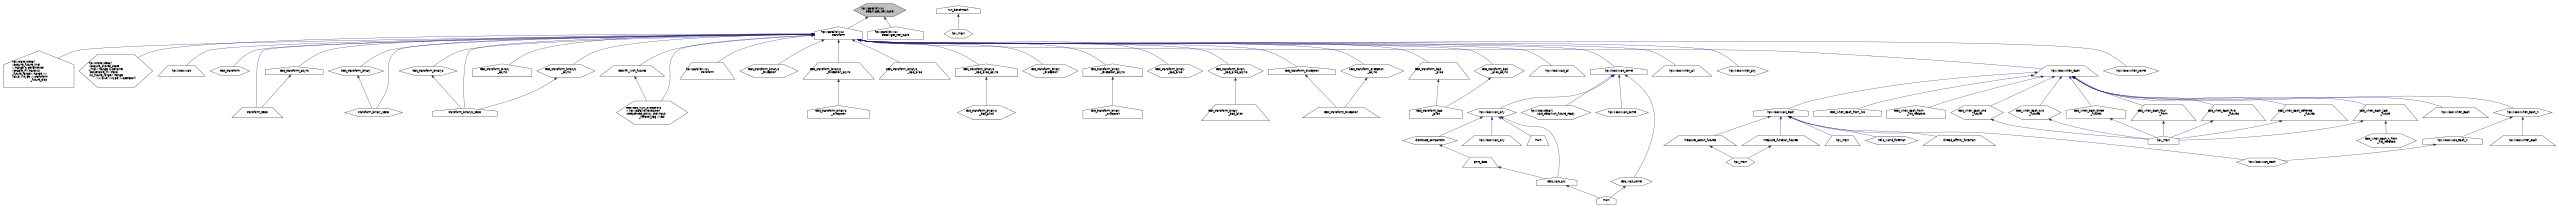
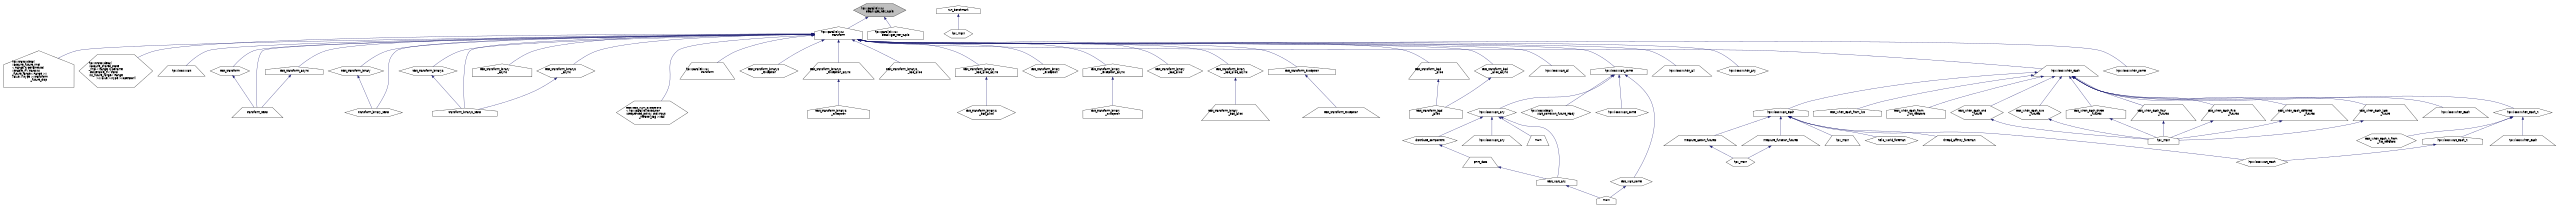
(632, 71) -> none
(1372, 71) -> none
none -> (244, 92)
(1556, 113) -> (1556, 113)
(2163, 113) -> (2163, 113)
(2386, 129) -> (2459, 130)
